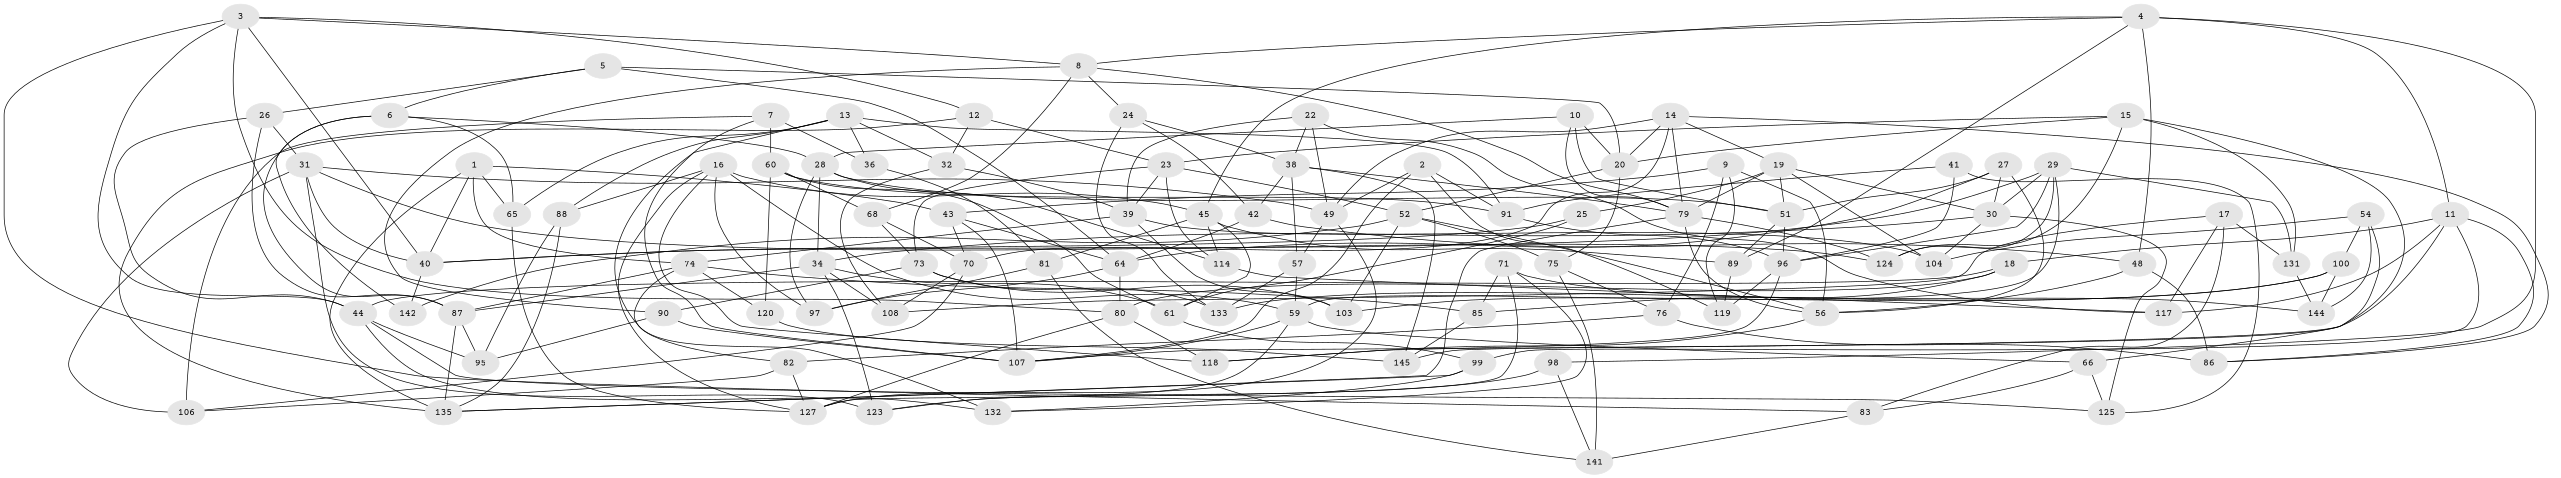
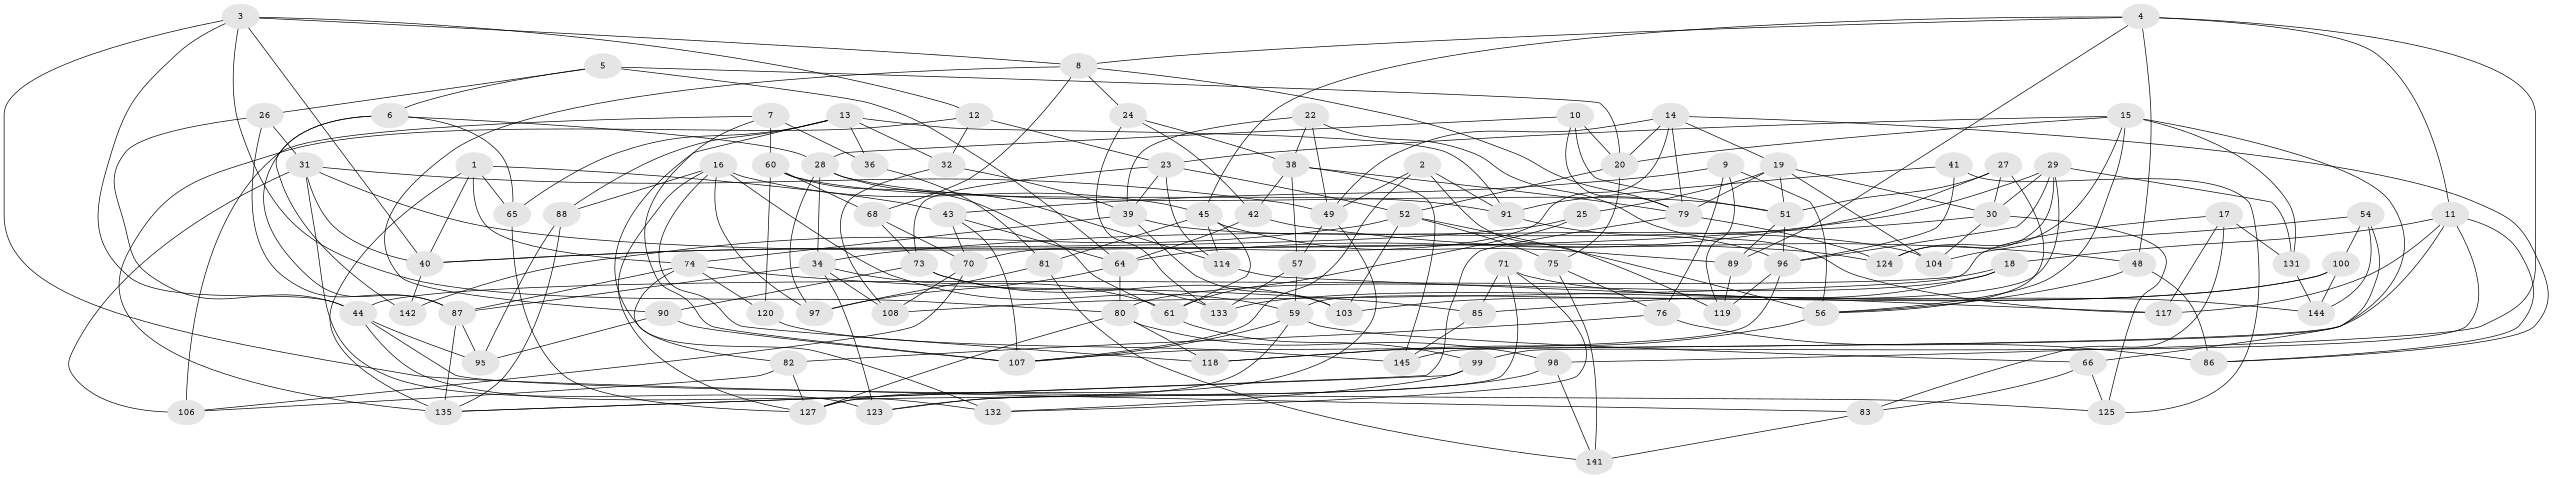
(1703, 270) -> (2031, 286)
none -> (1263, 344)
